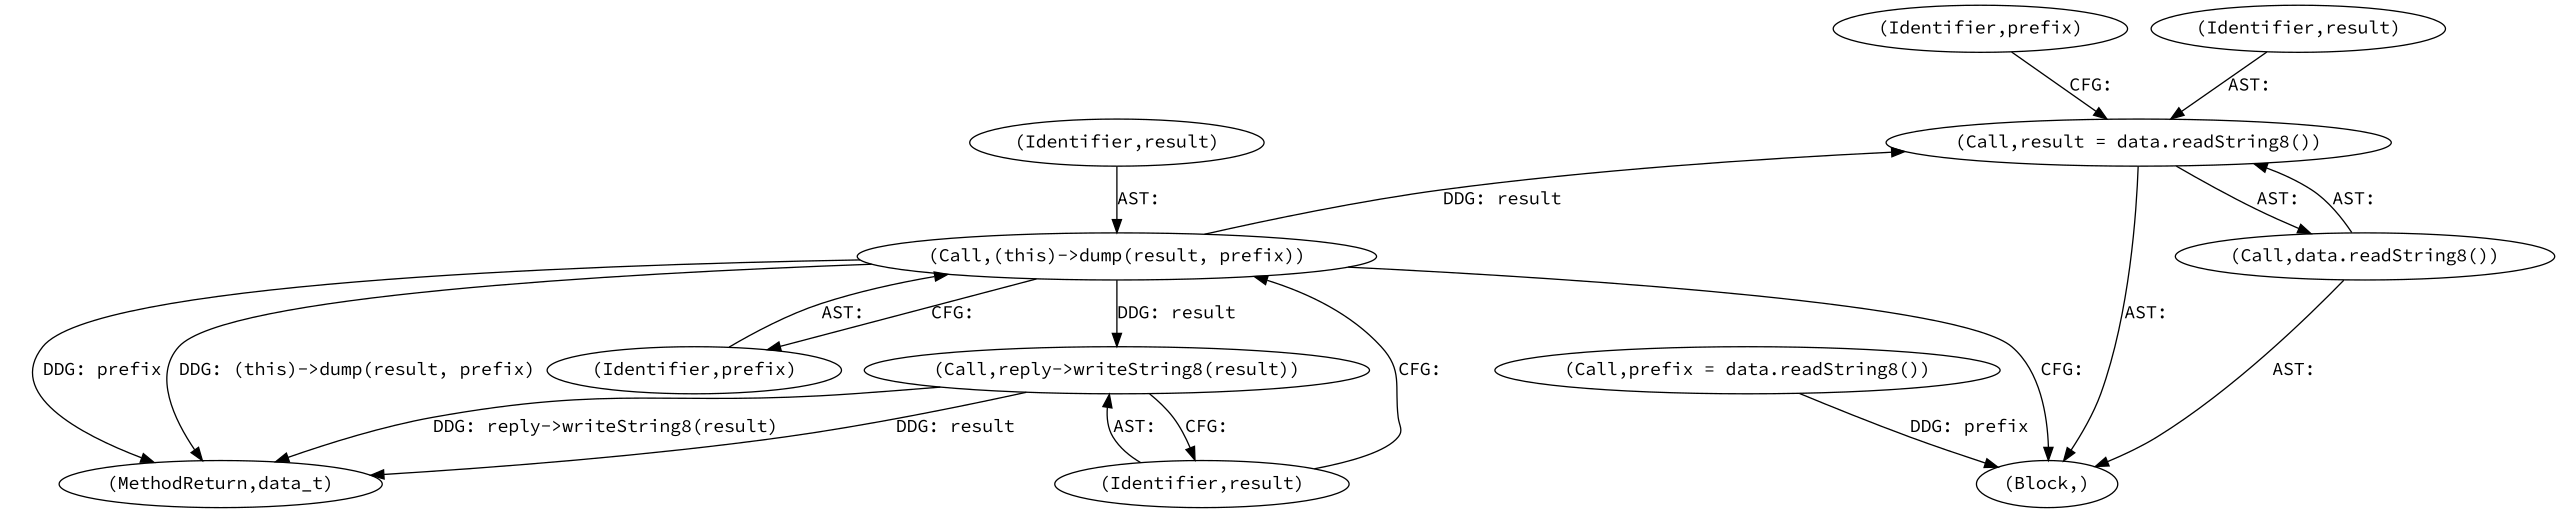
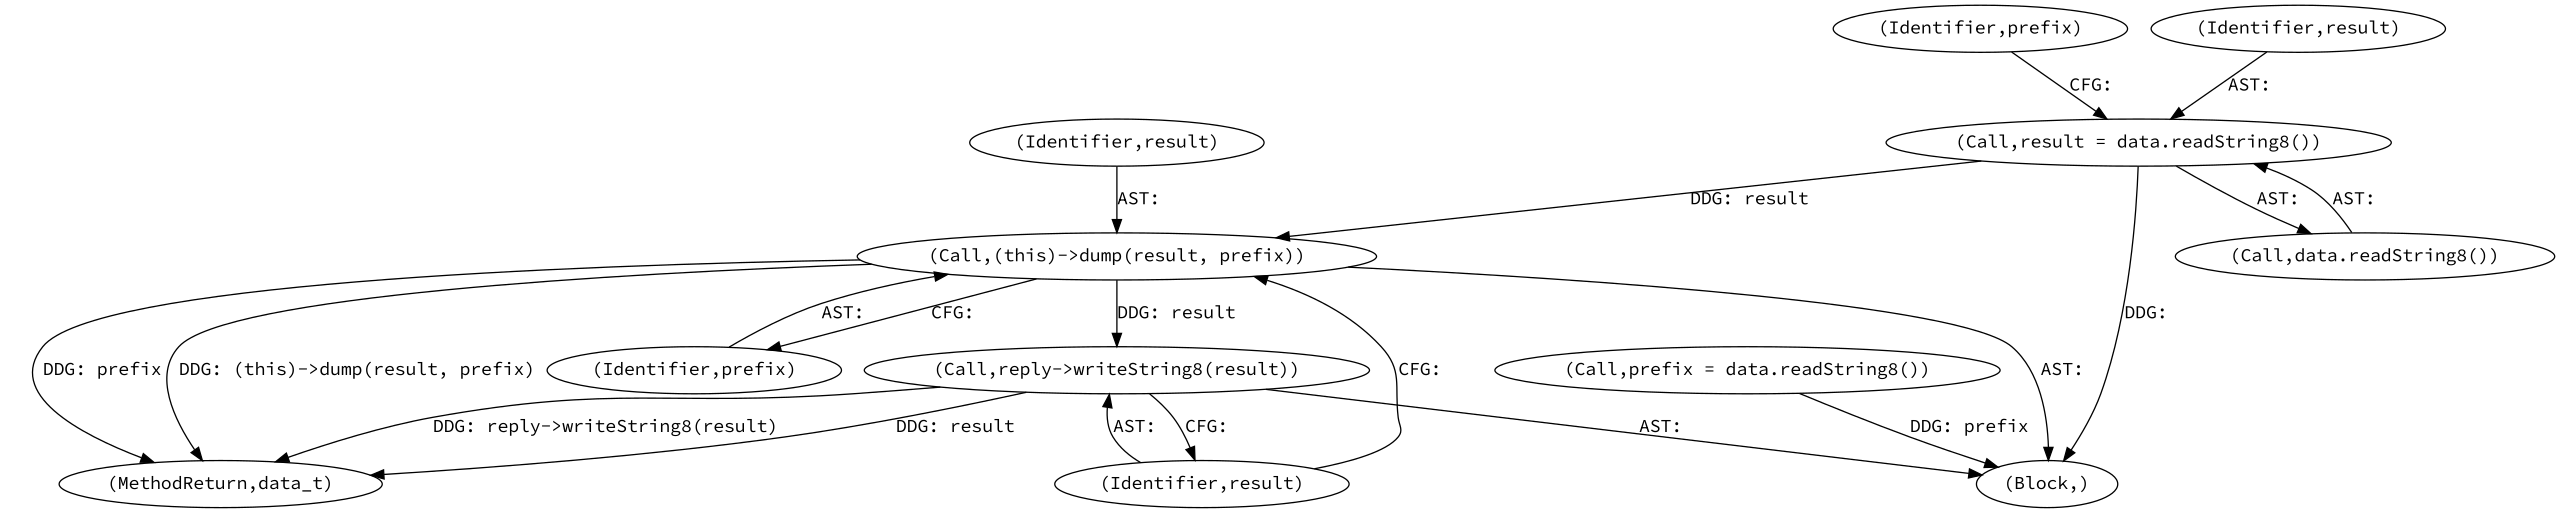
(1546, 178) -> (1635, 199)
(2152, 313) -> (2152, 313)
(2068, 370) -> (2068, 370)
(2234, 382) -> (1617, 431)
